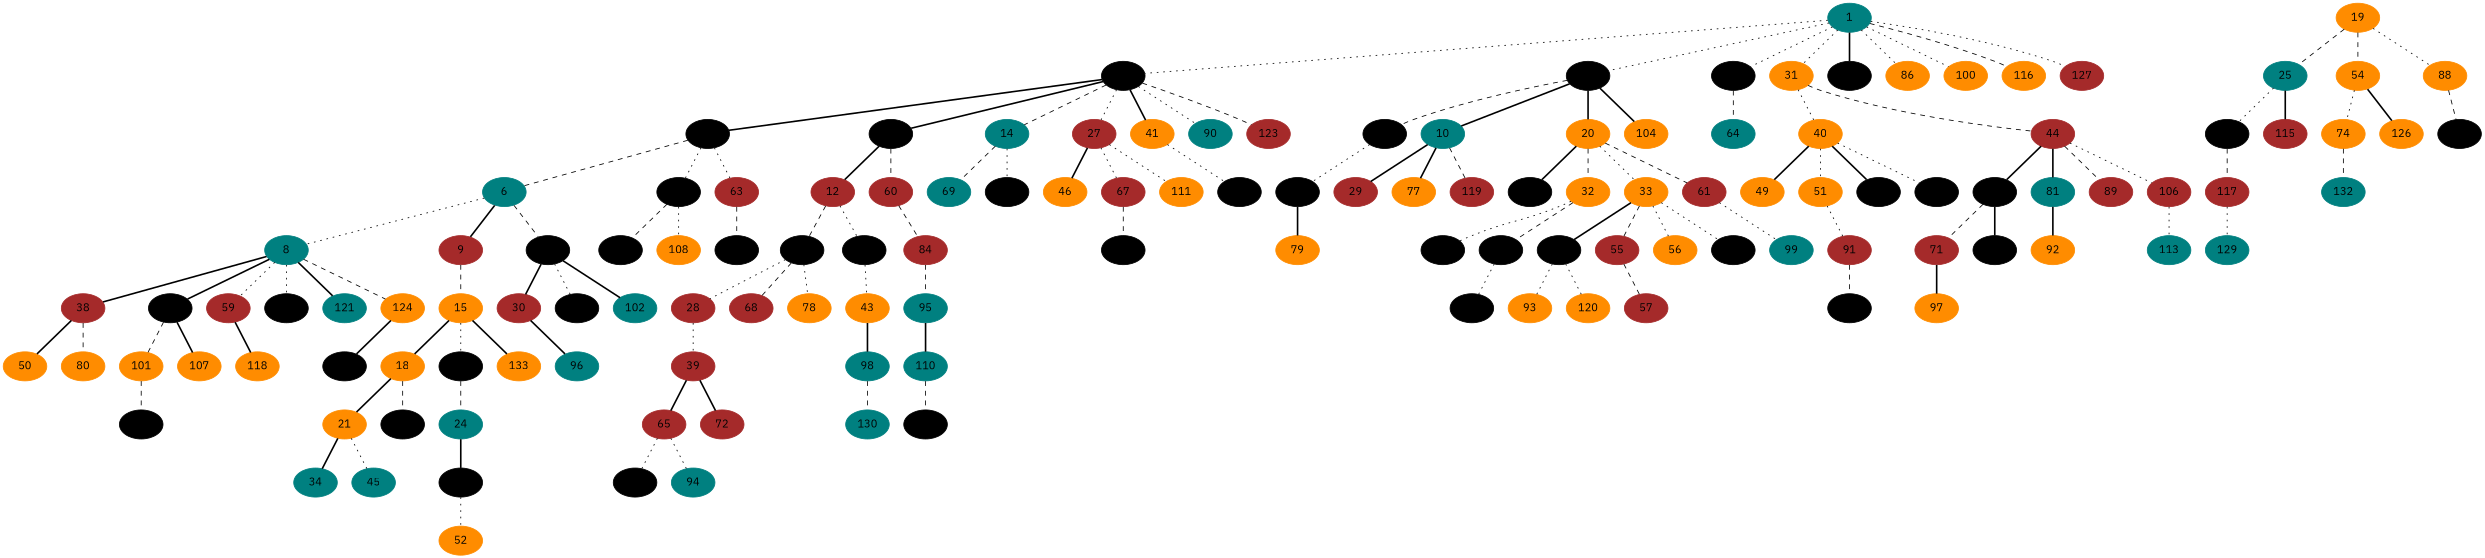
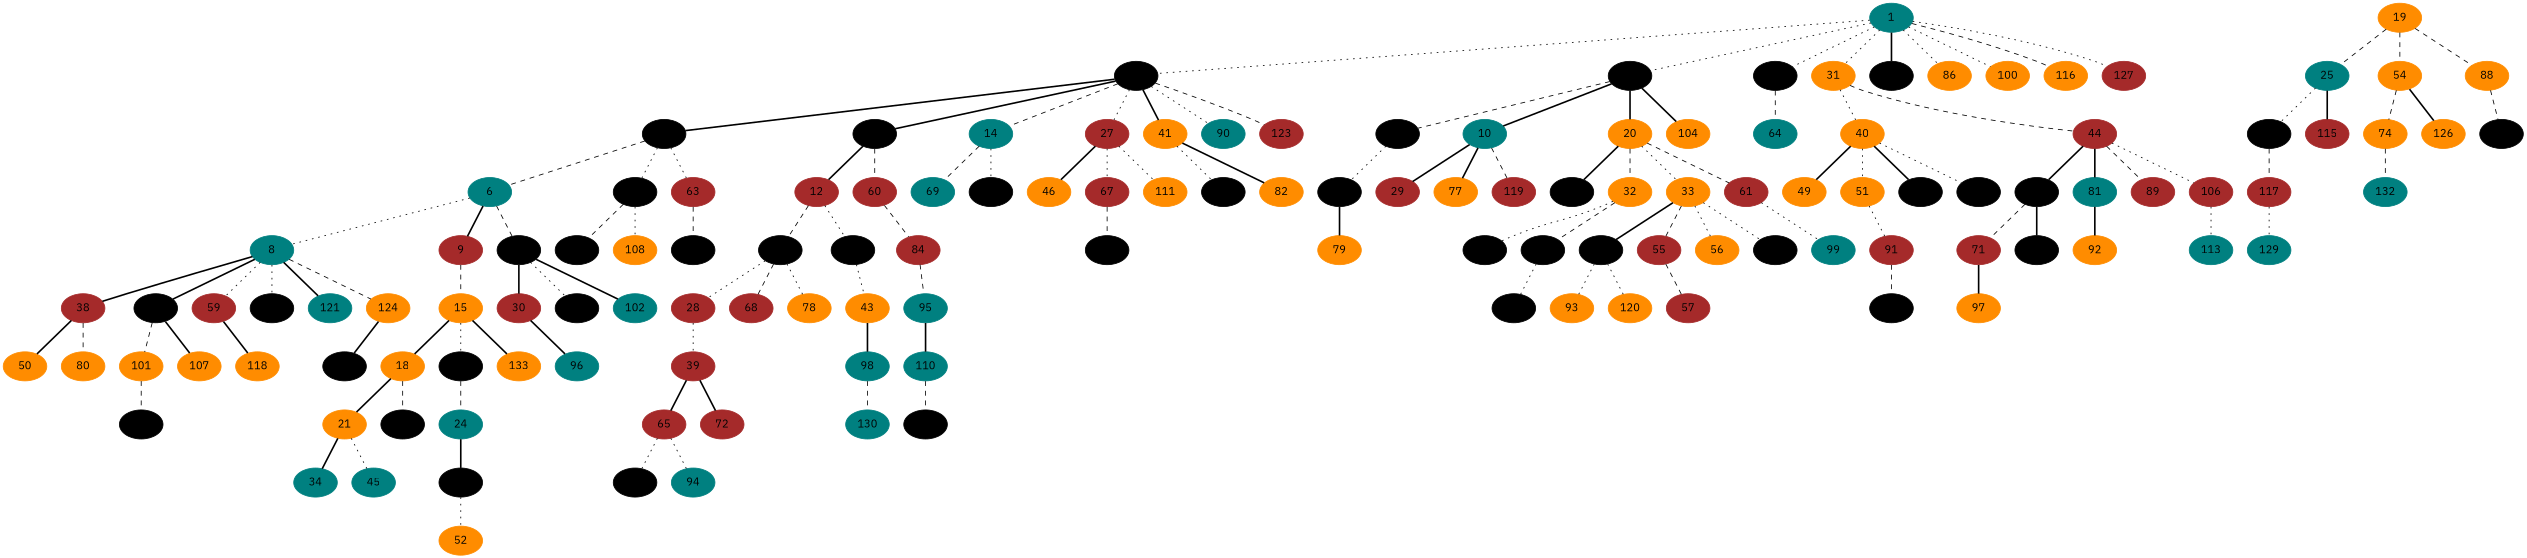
(2402, 47) -> (2444, 47)
(2351, 105) -> (2393, 105)
none -> (1281, 192)
